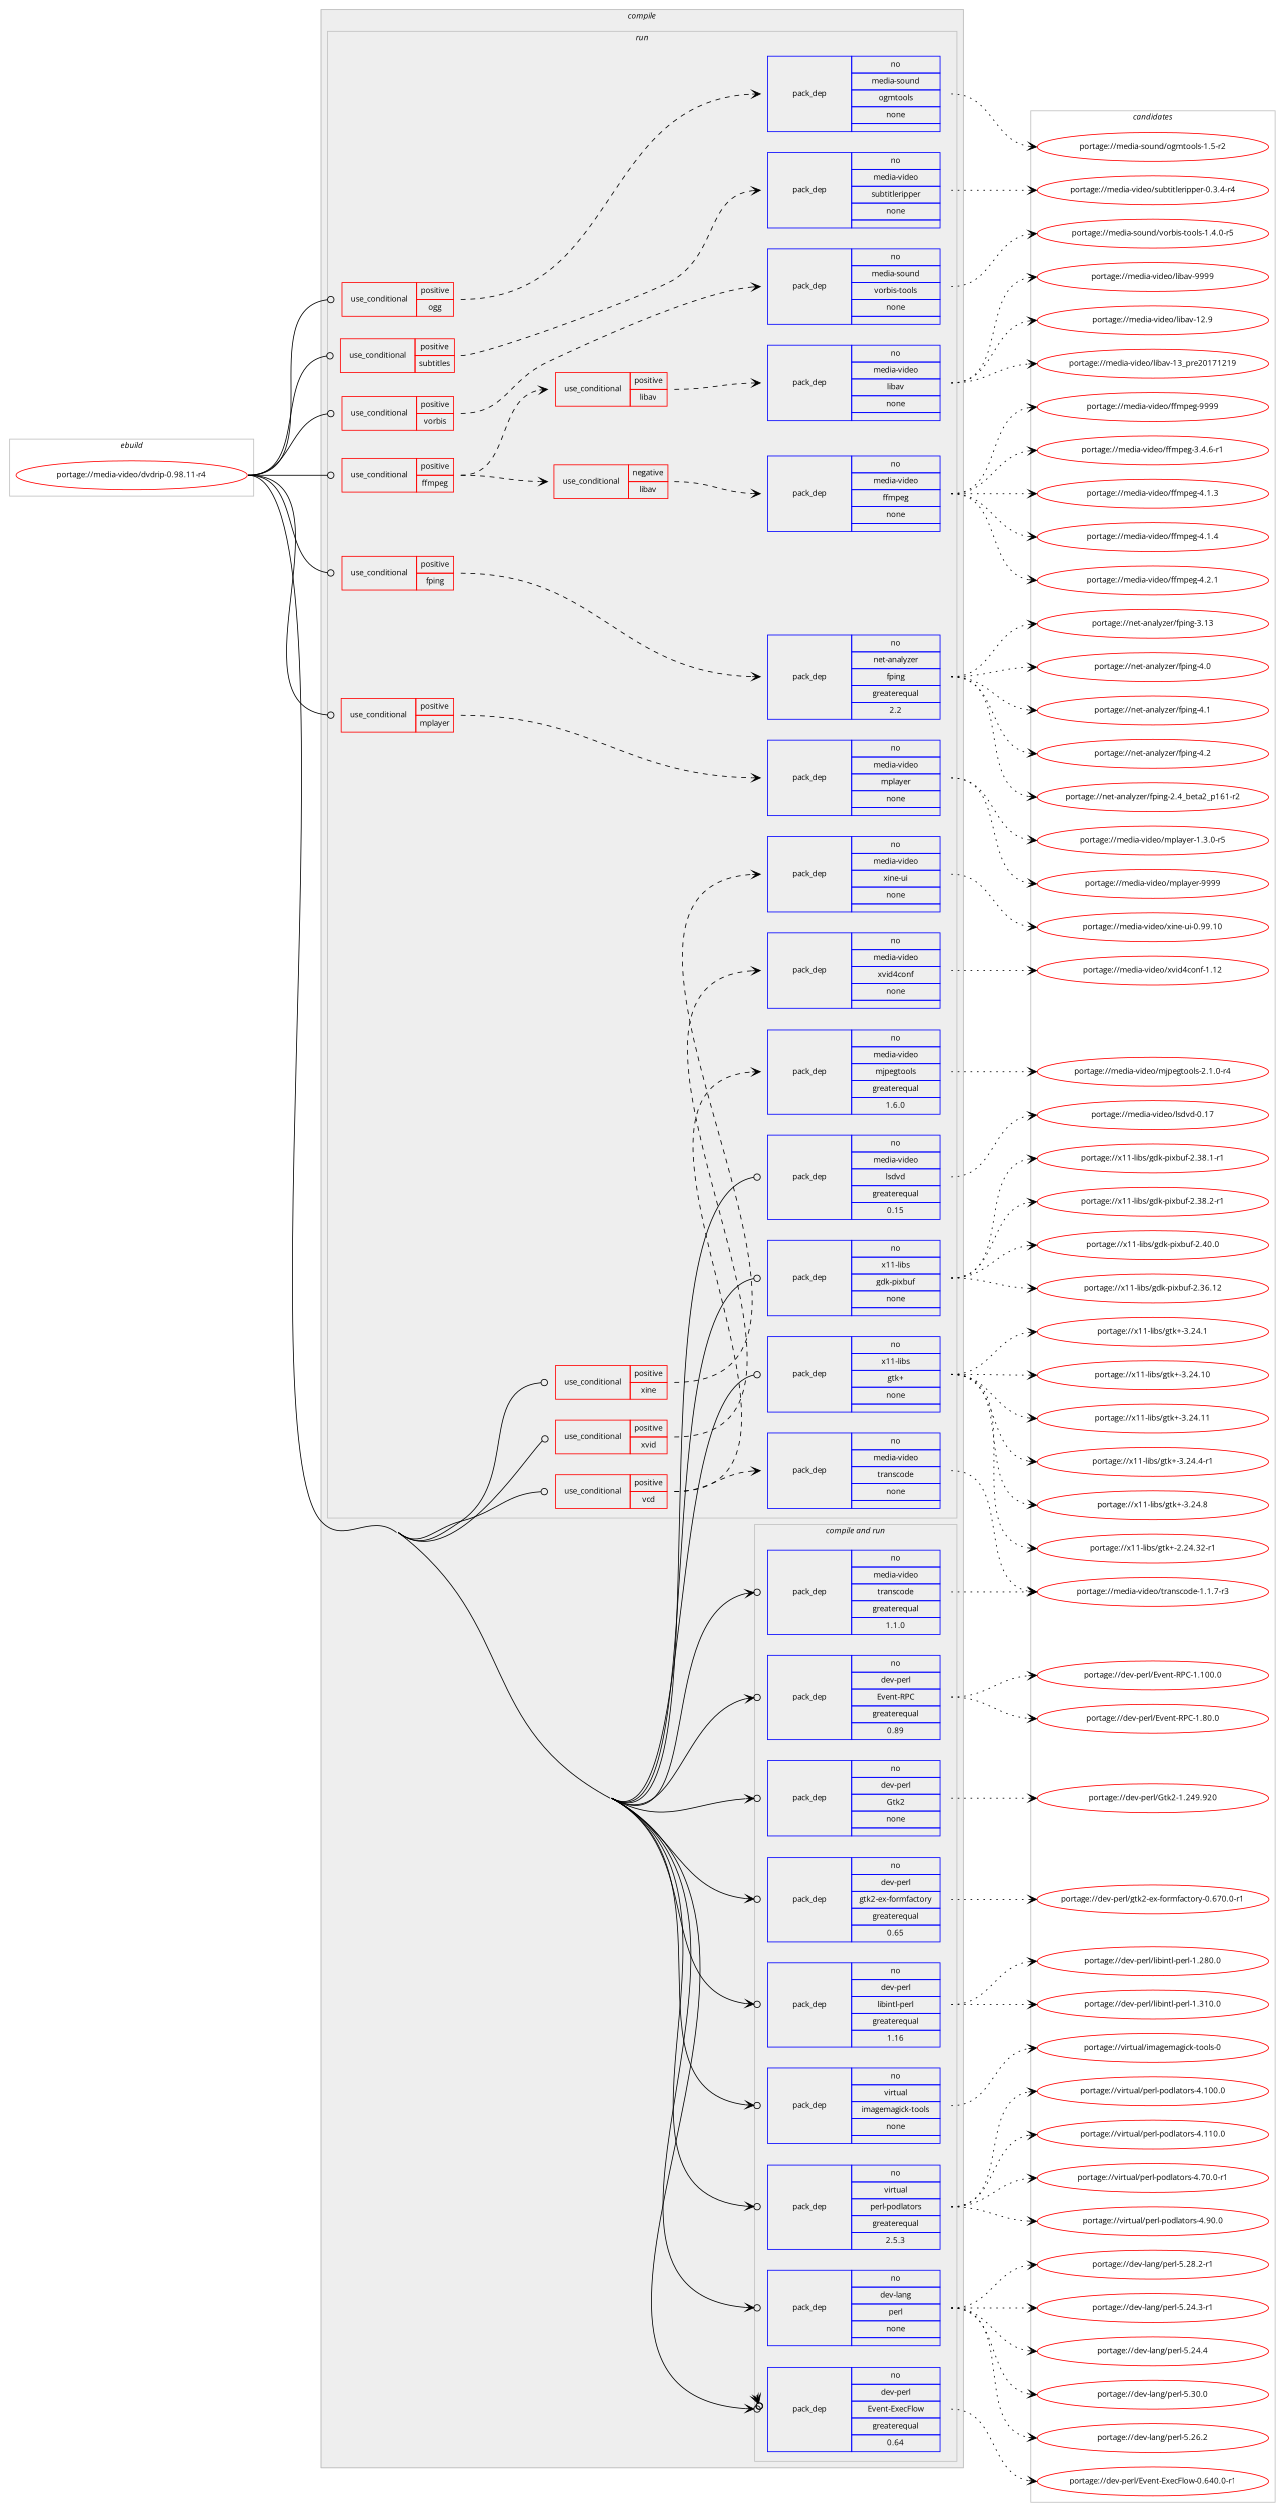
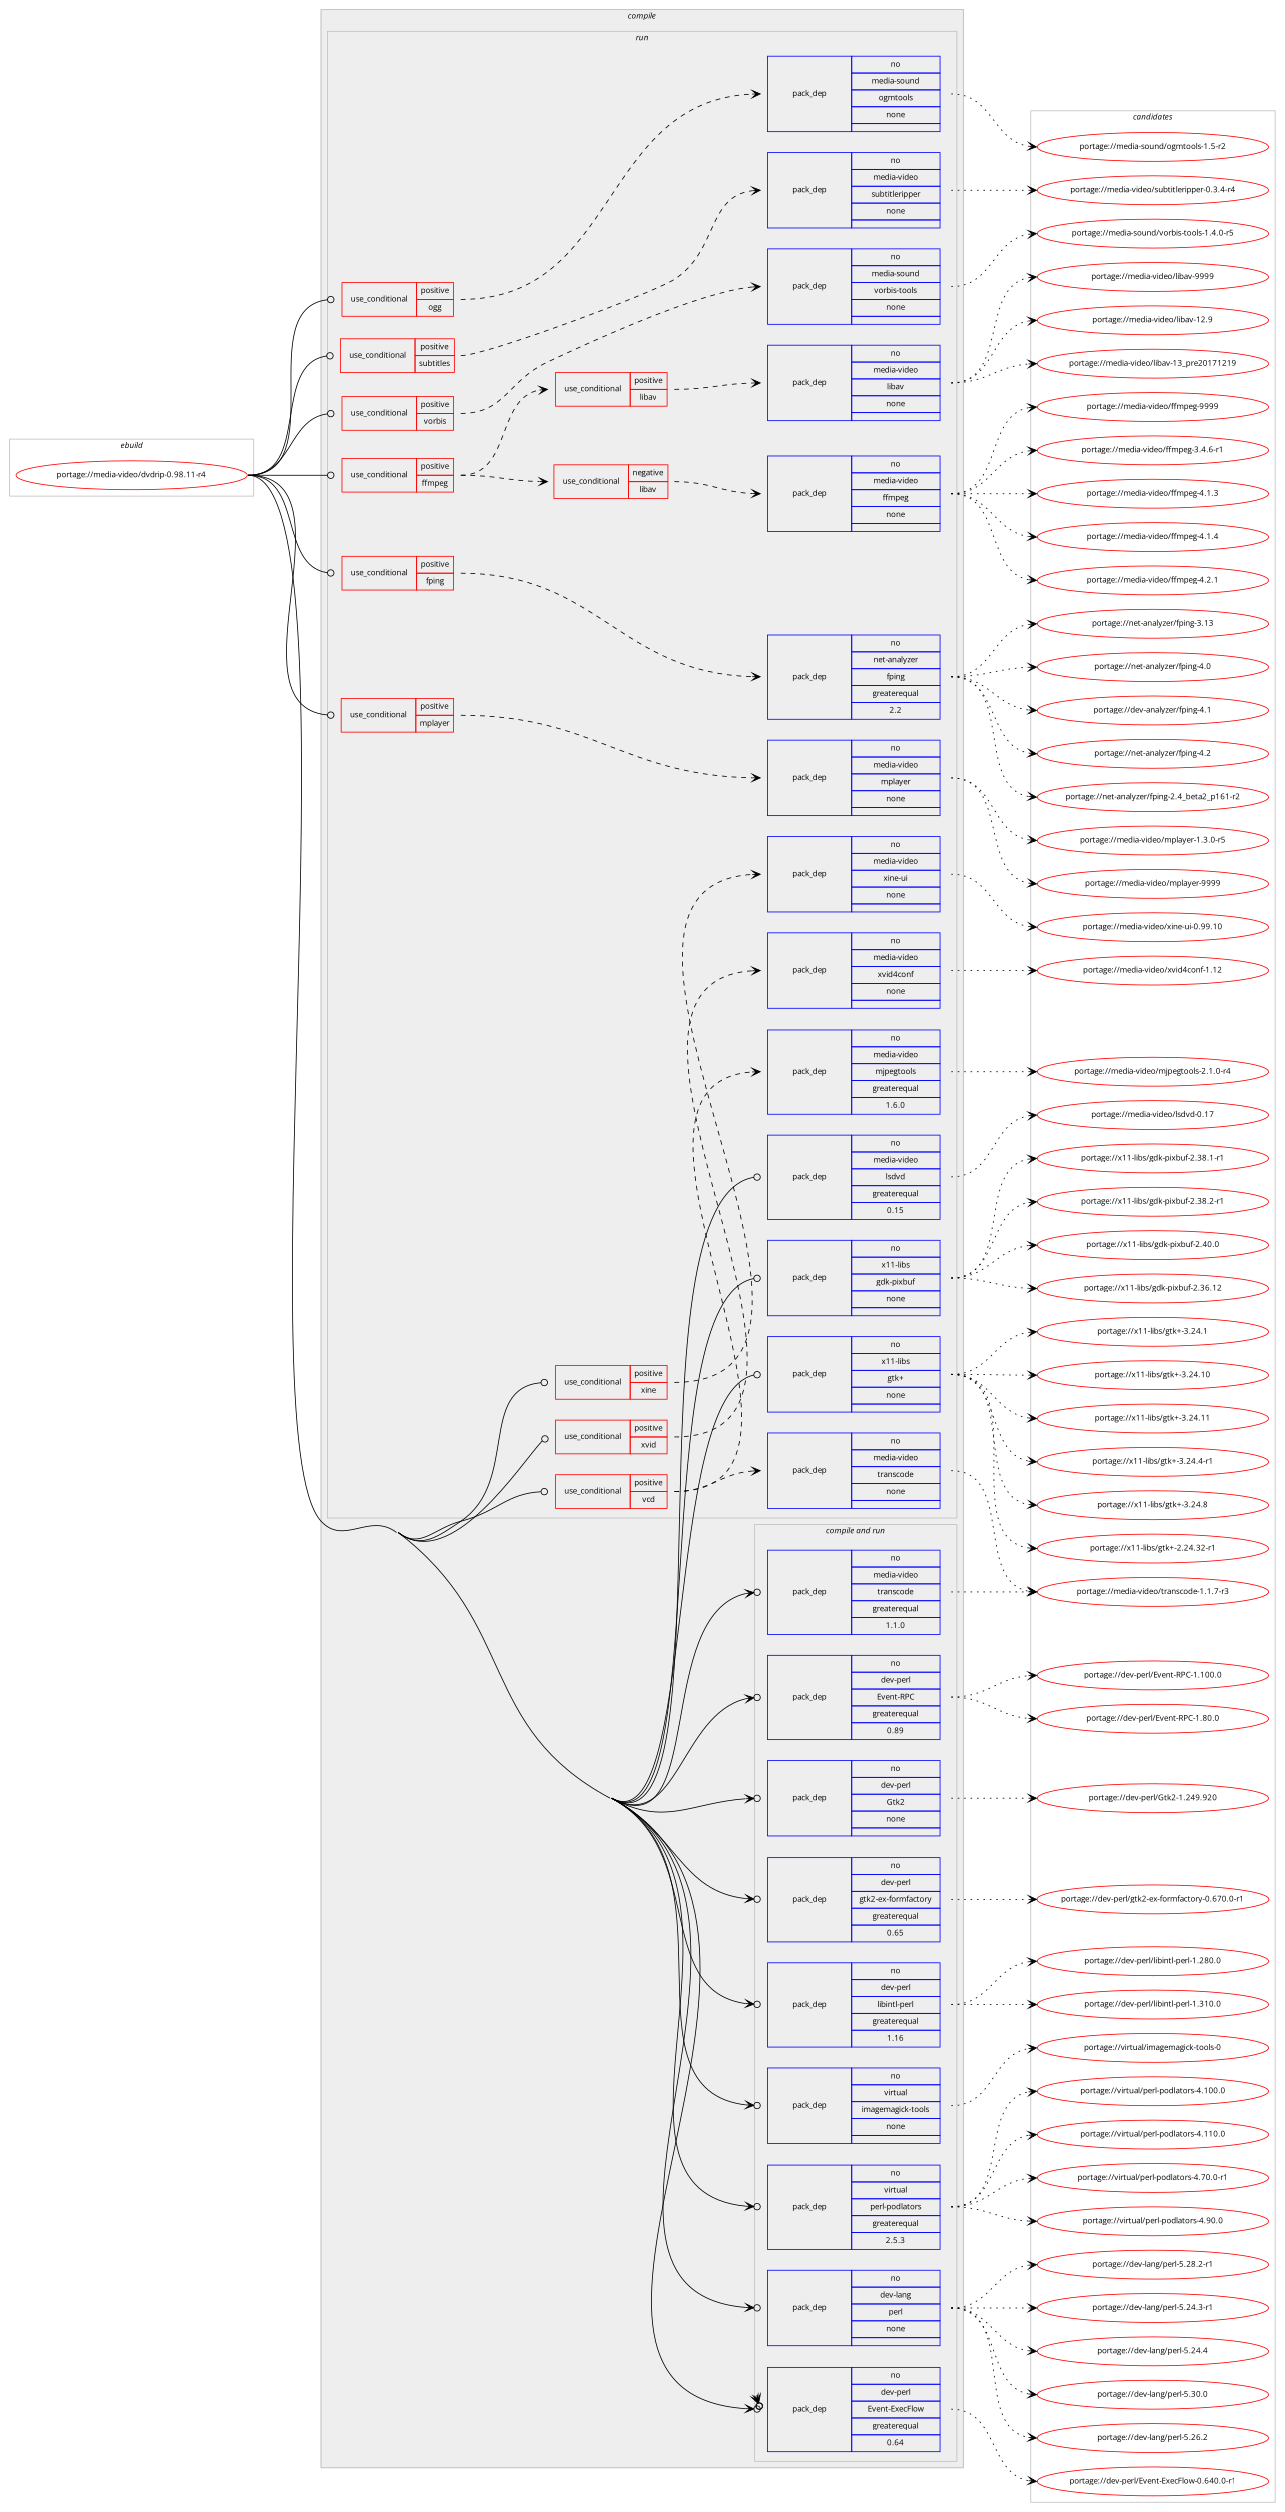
(1153, 710) -> (1153, 710)
